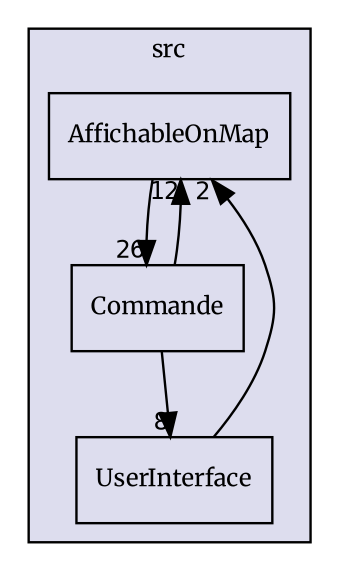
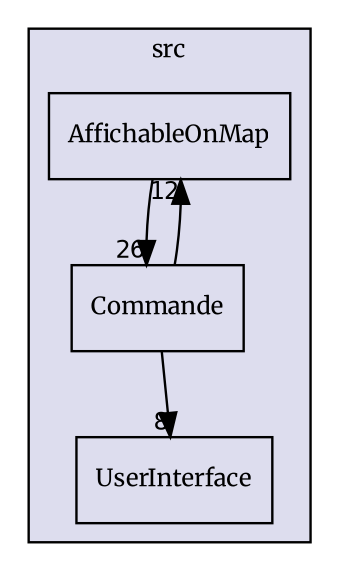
(273, 320) -> none
